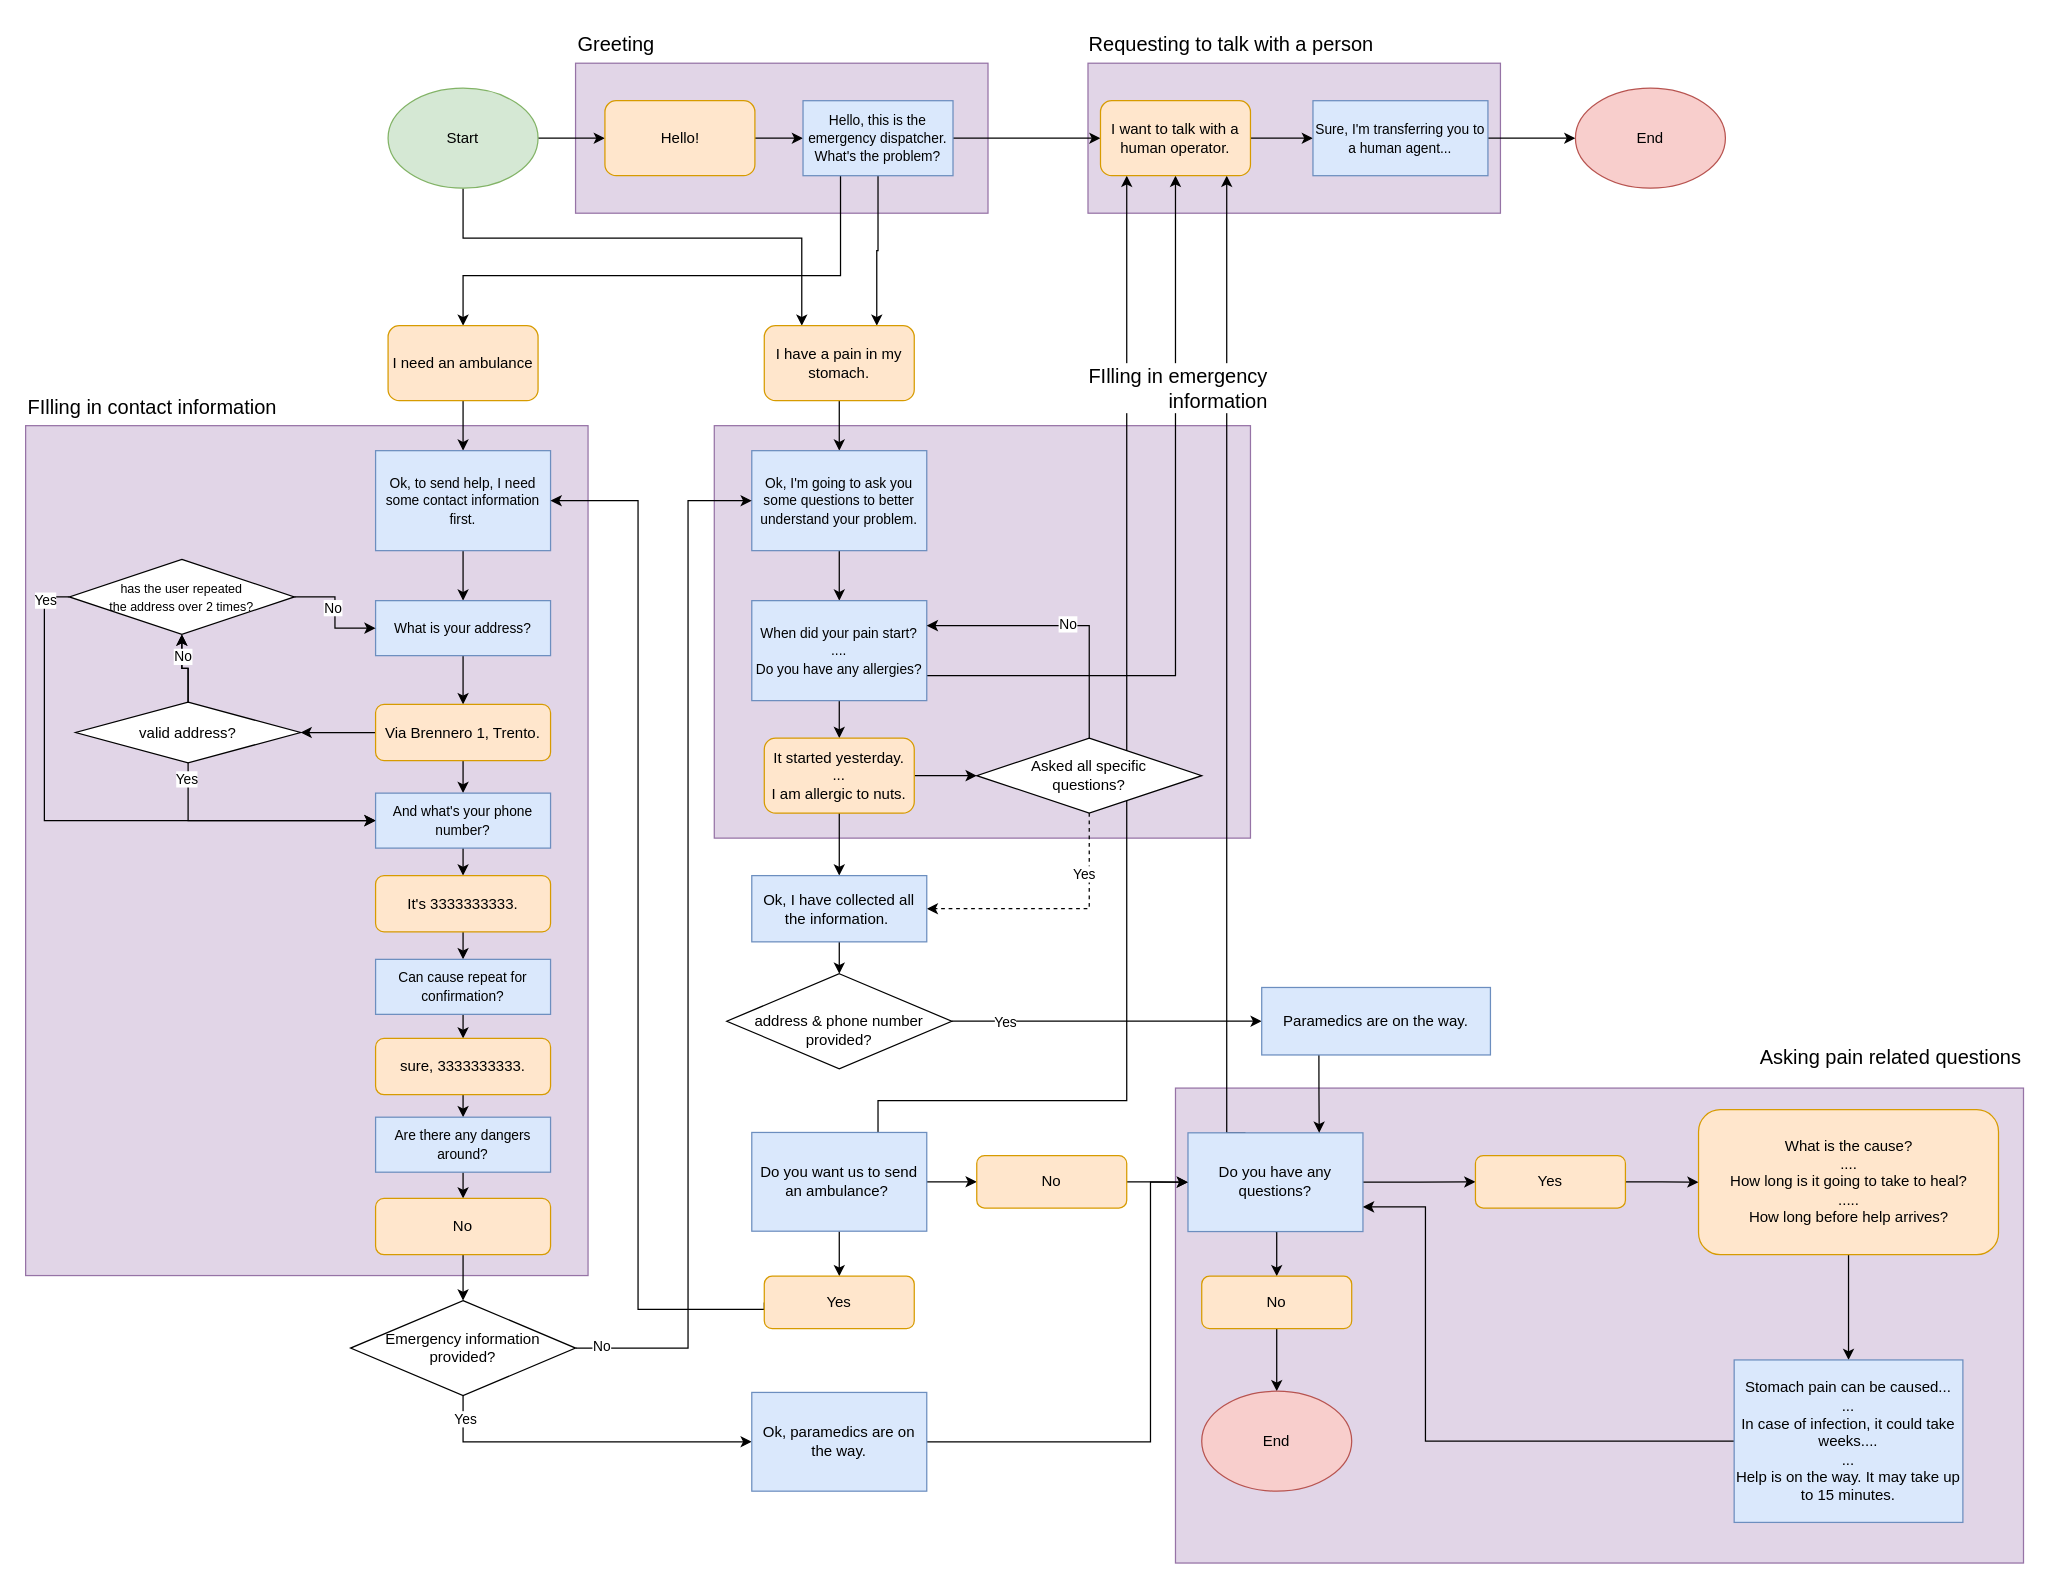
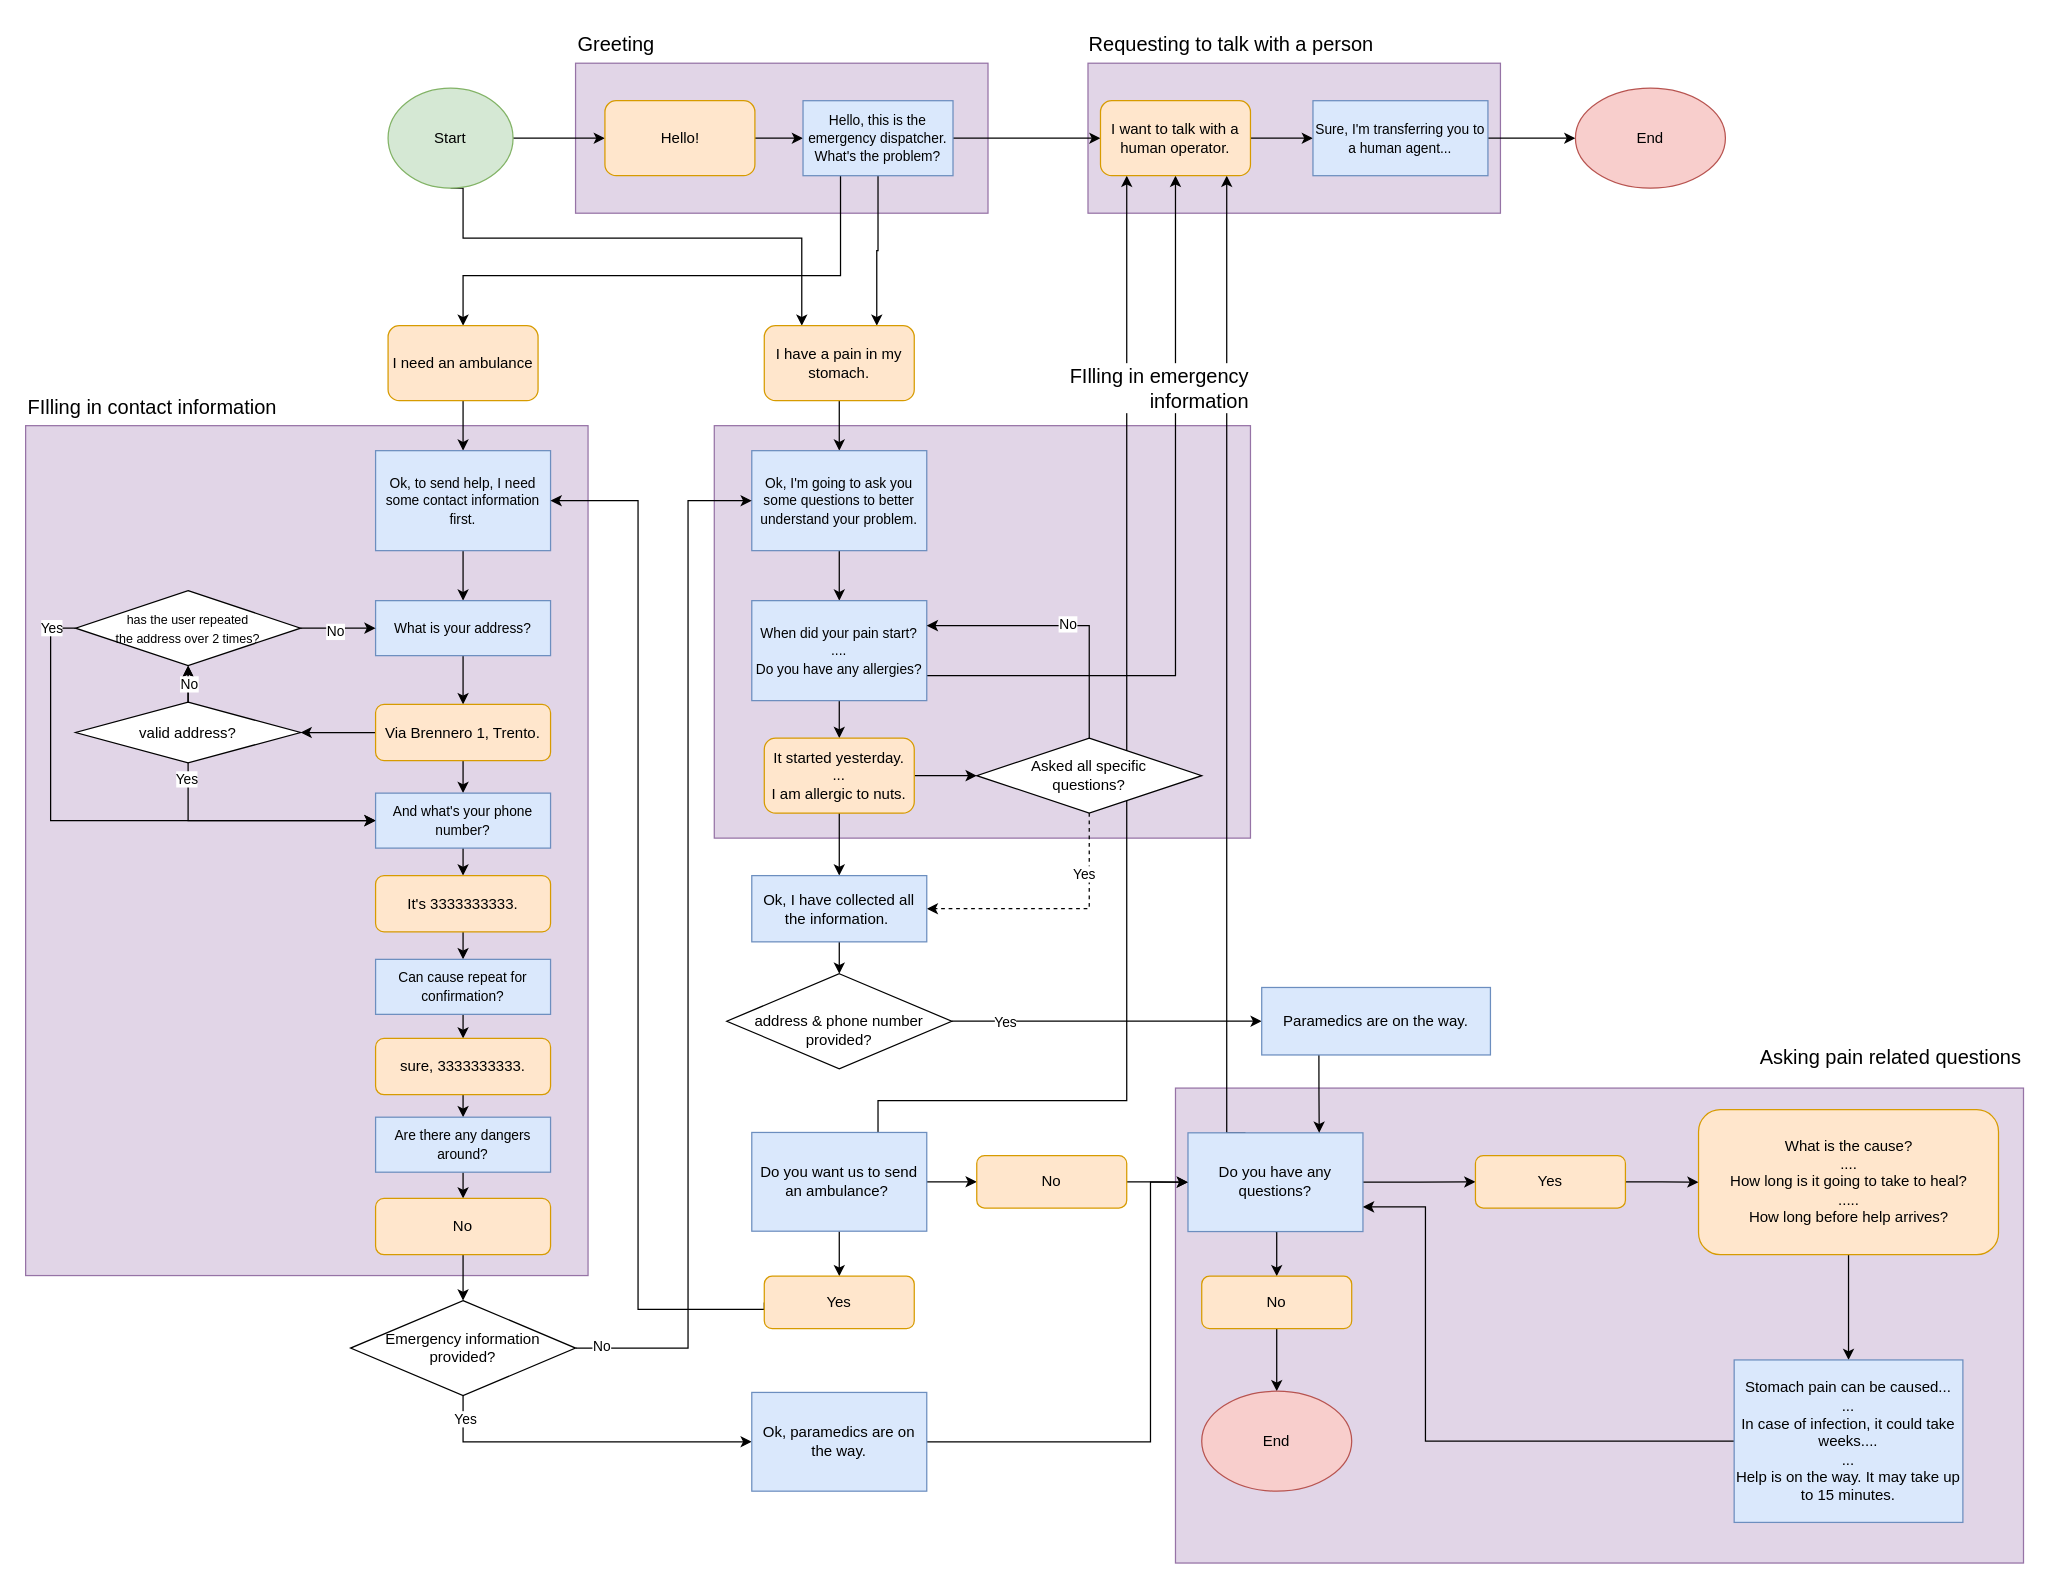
(463, 138) -> (451, 138)
(1133, 388) -> (1114, 388)
(182, 597) -> (188, 628)
